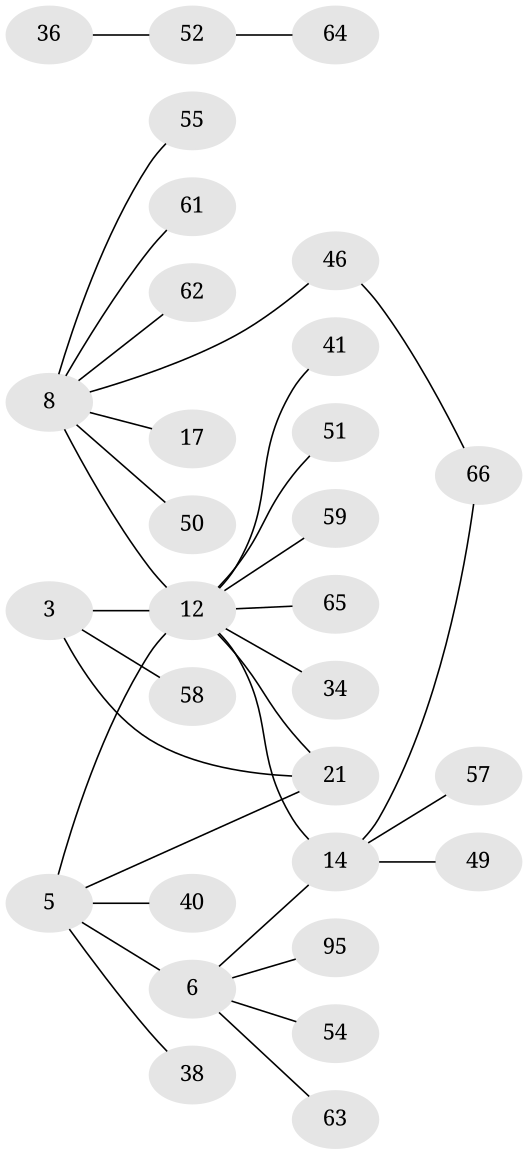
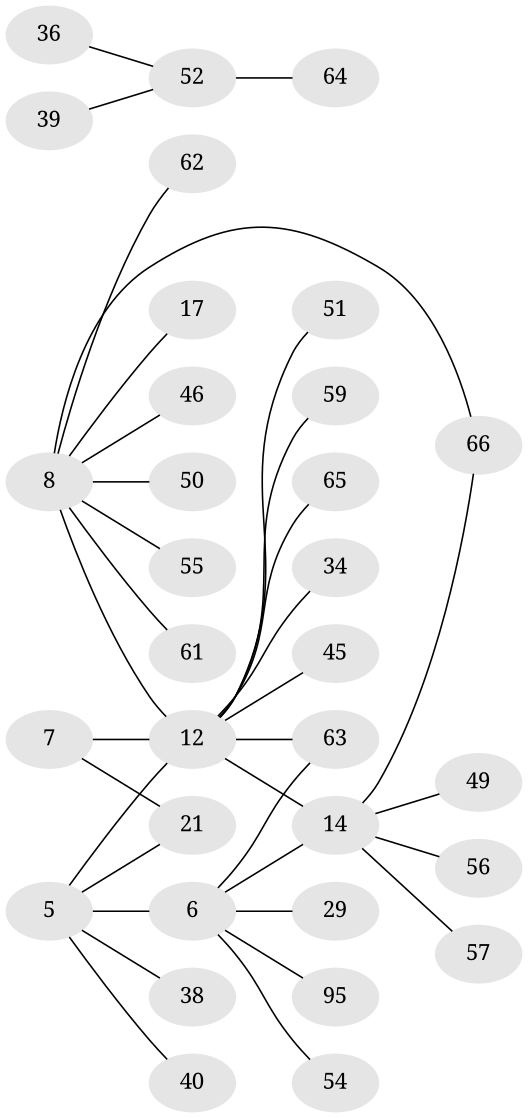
none -> (49, 121)
(336, 347) -> (336, 654)
(418, 363) -> (246, 229)
(49, 611) -> (49, 739)
(192, 697) -> none
(266, 697) -> (264, 739)
none -> (479, 868)
none -> (336, 911)
